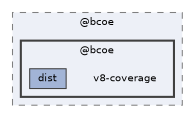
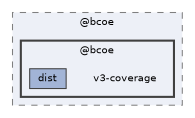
(125, 79) -> (125, 79)
